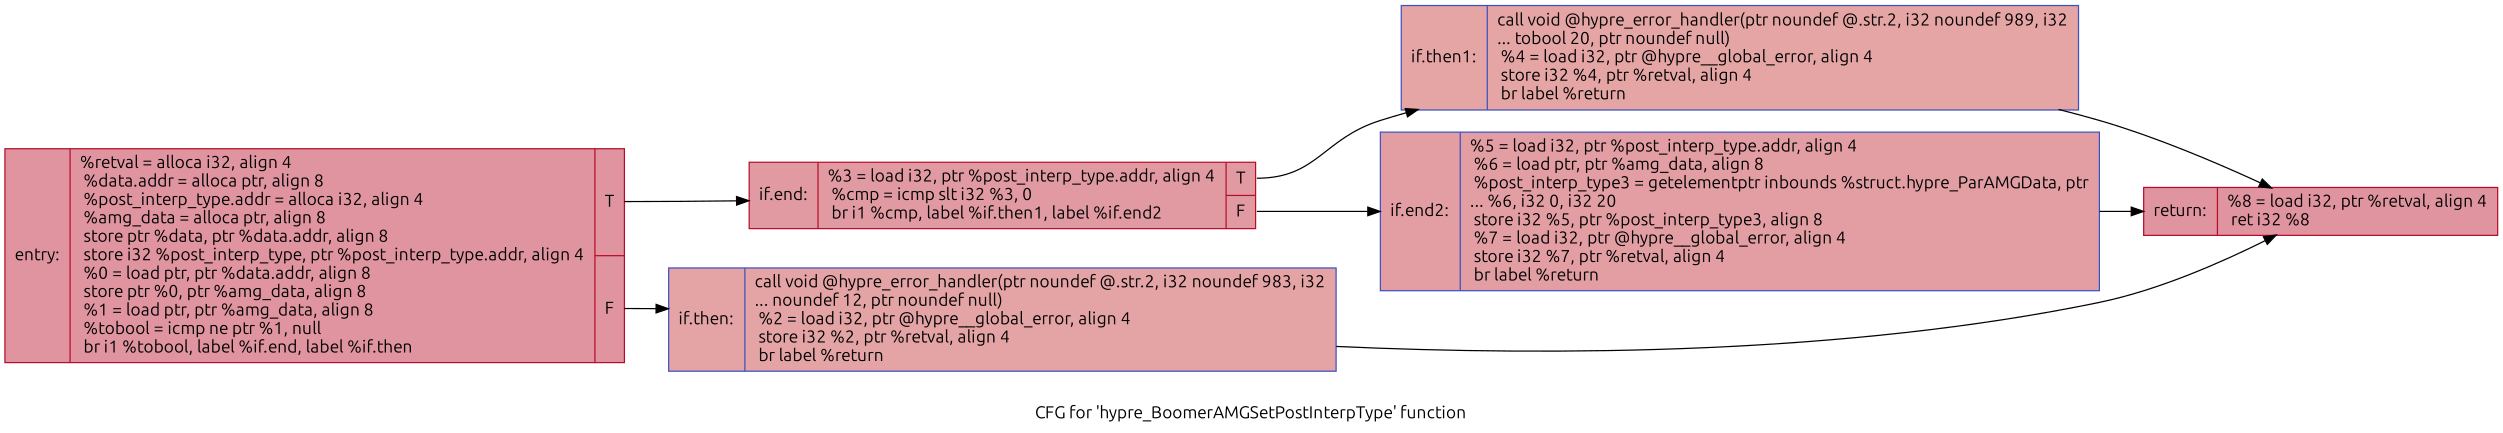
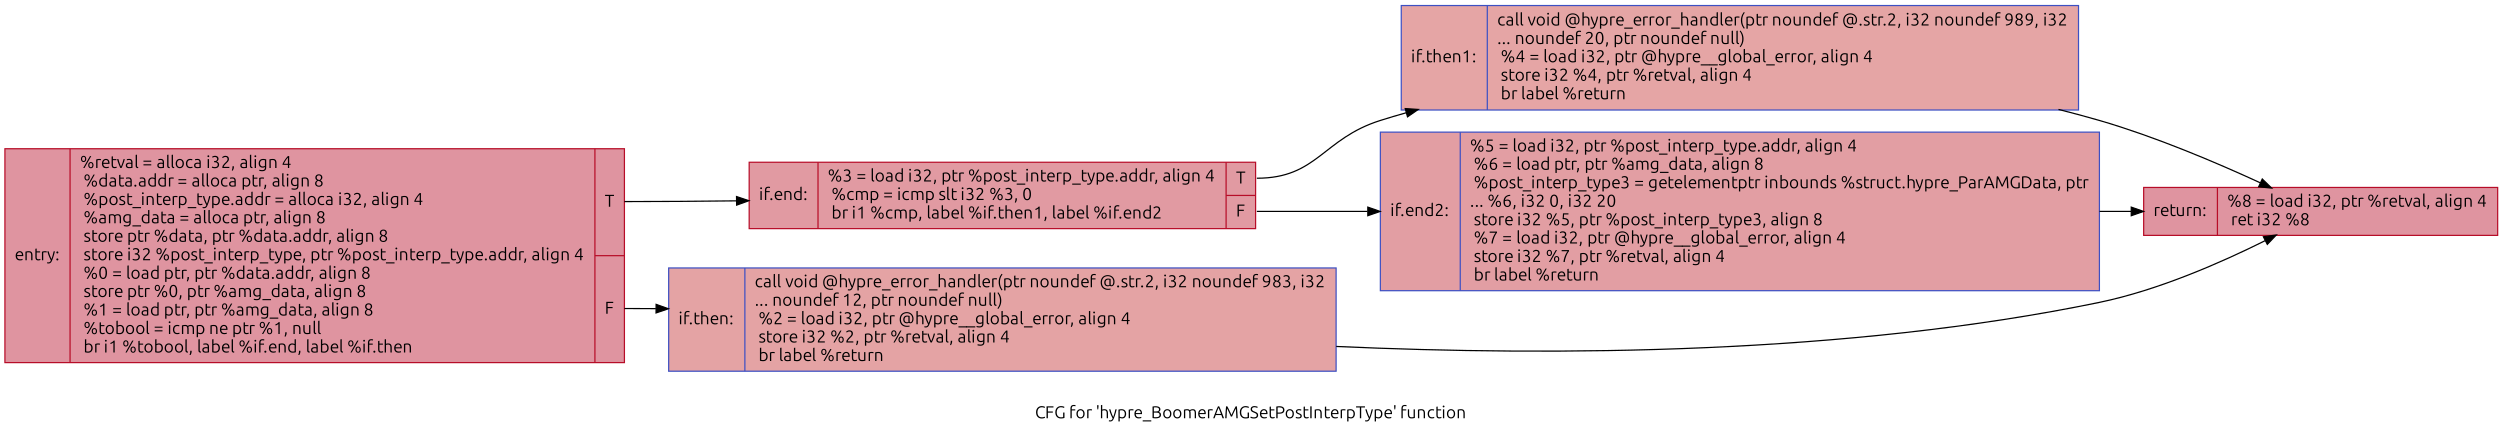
(1614, 39) -> (1621, 39)
